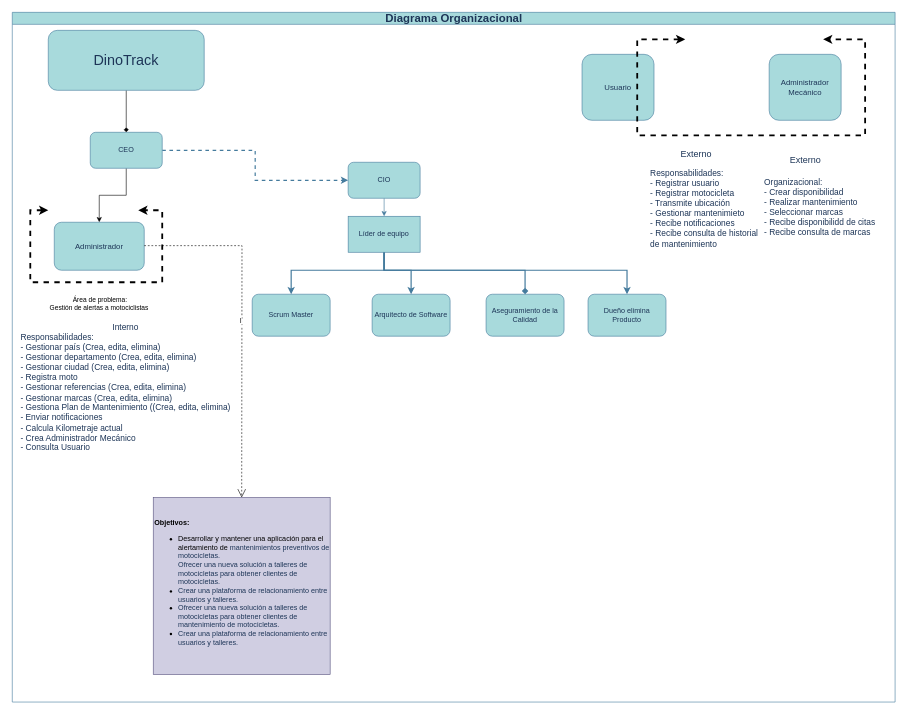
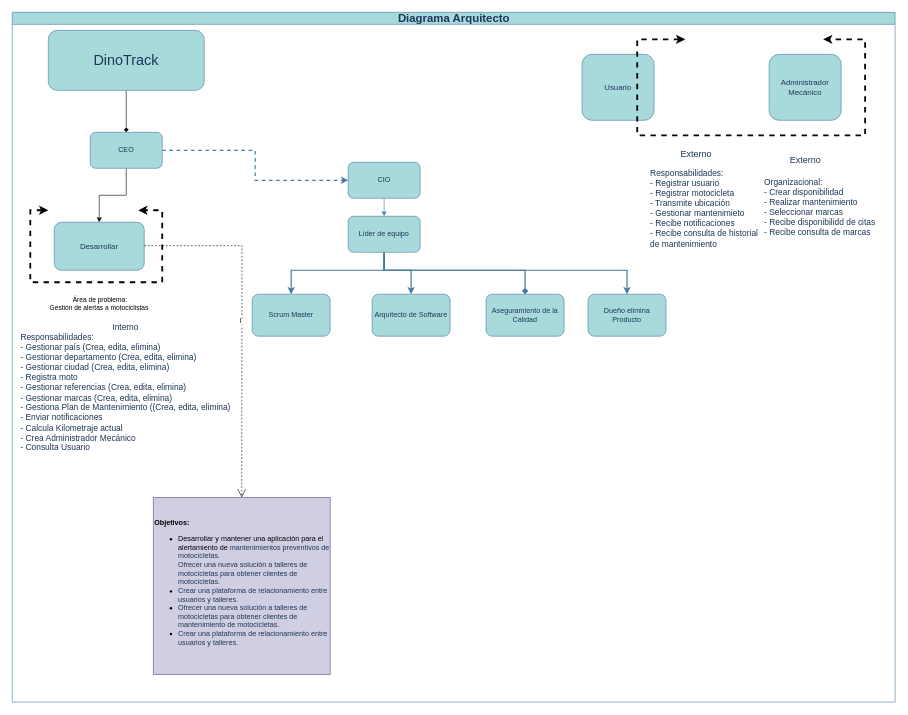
(454, 18) -> (454, 18)
(384, 234) -> (384, 234)
(99, 246) -> (99, 246)
